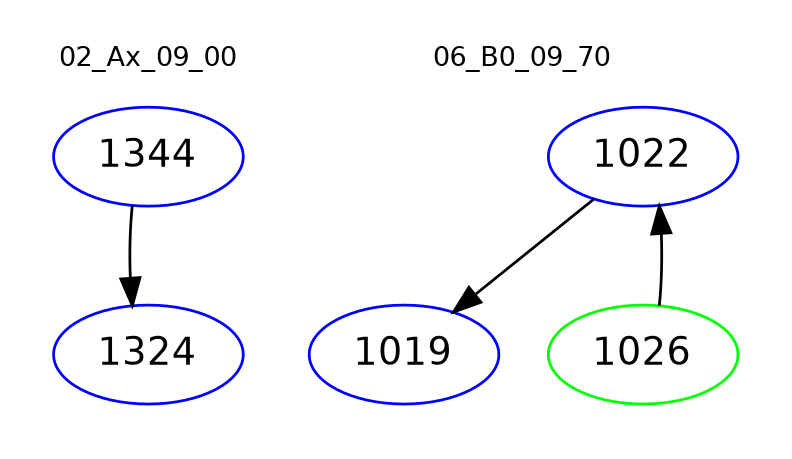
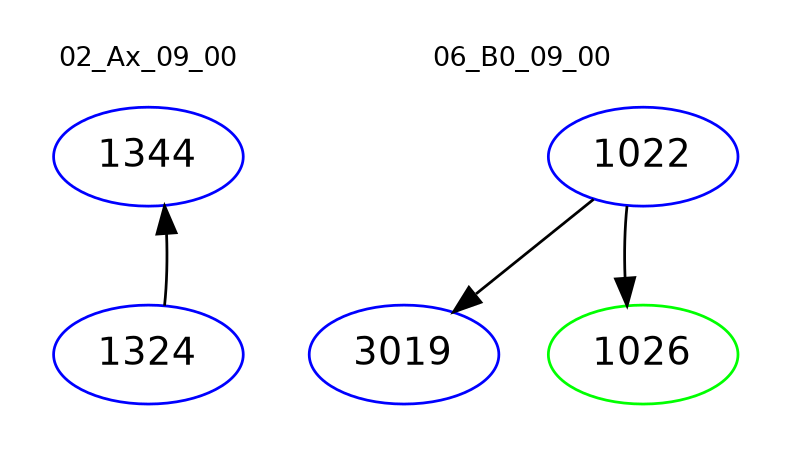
(522, 59) -> (522, 59)
(130, 242) -> (167, 270)
(662, 270) -> (625, 242)
(404, 355) -> (404, 355)
